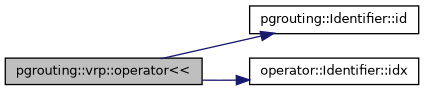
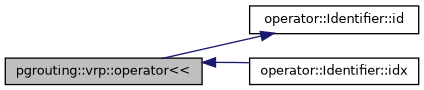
(334, 20) -> (334, 20)
(219, 80) -> (233, 62)
